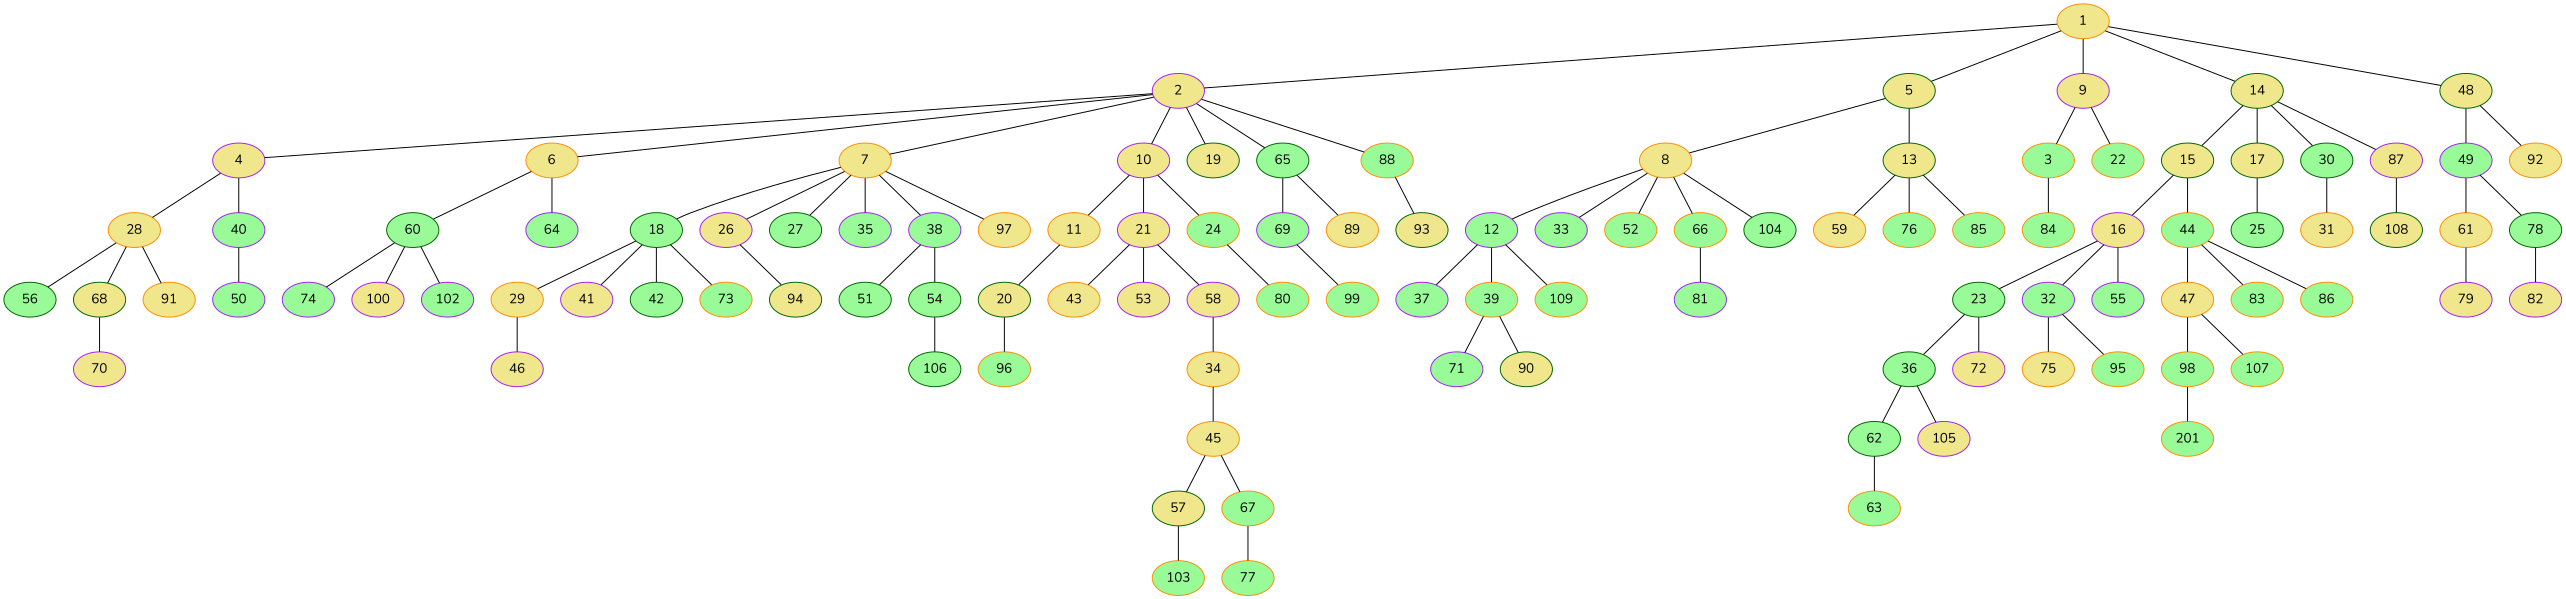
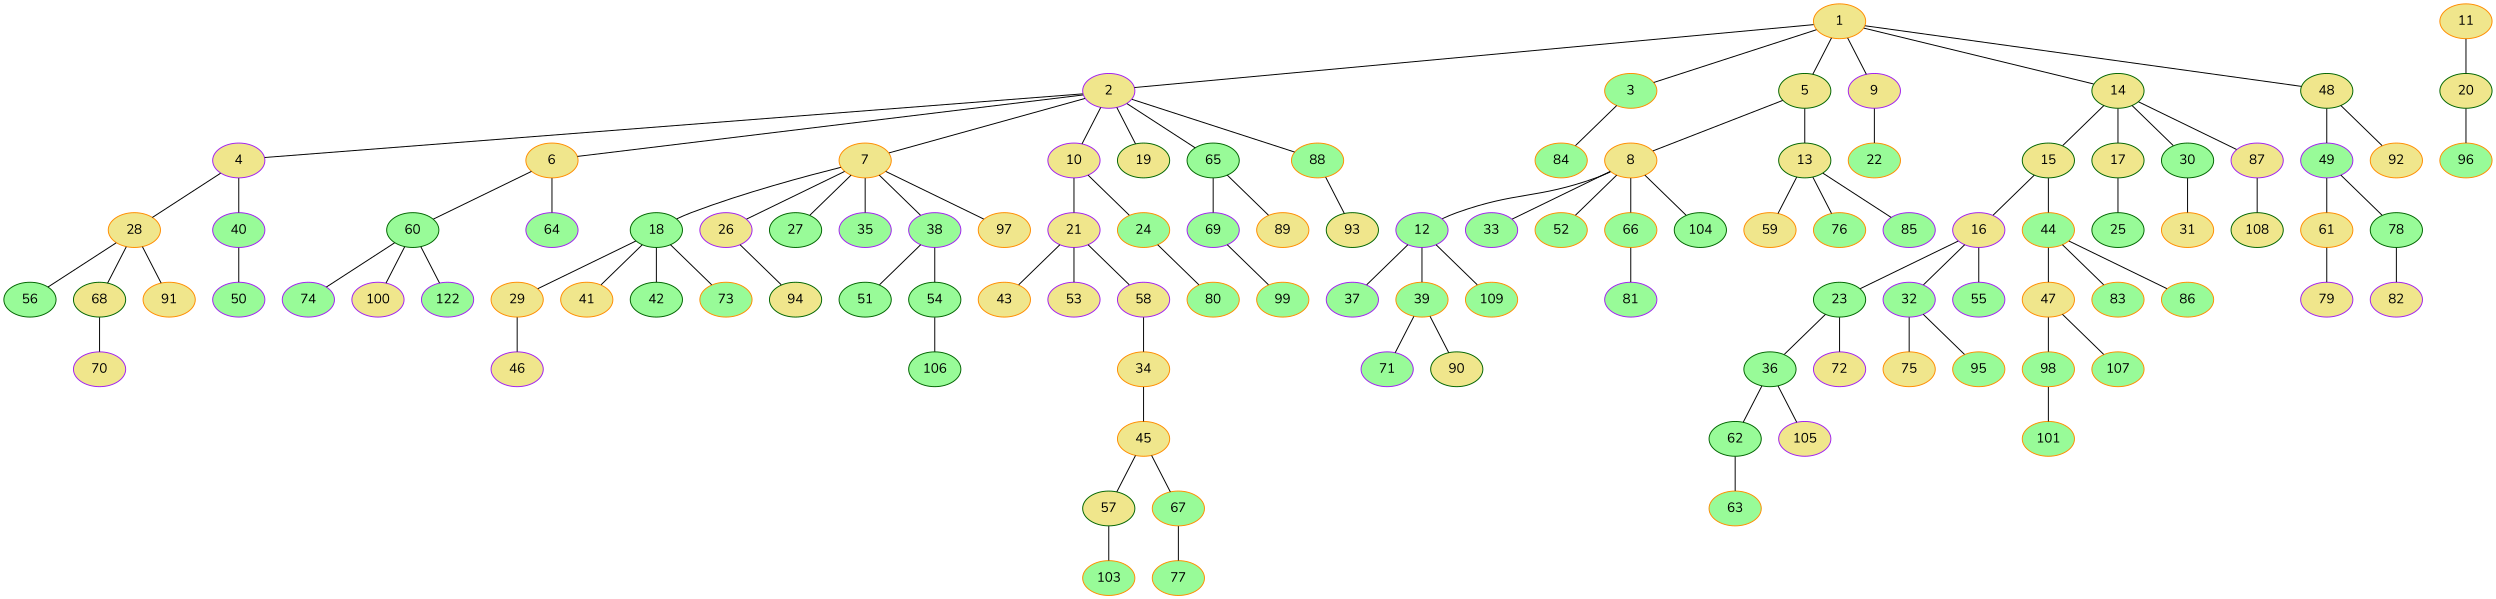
(2066, 126) -> (1735, 56)
(1109, 195) -> none
(1979, 230) -> (1909, 230)
(448, 300) -> (448, 300)
(587, 300) -> (587, 300)
(2188, 439) -> (2048, 439)
